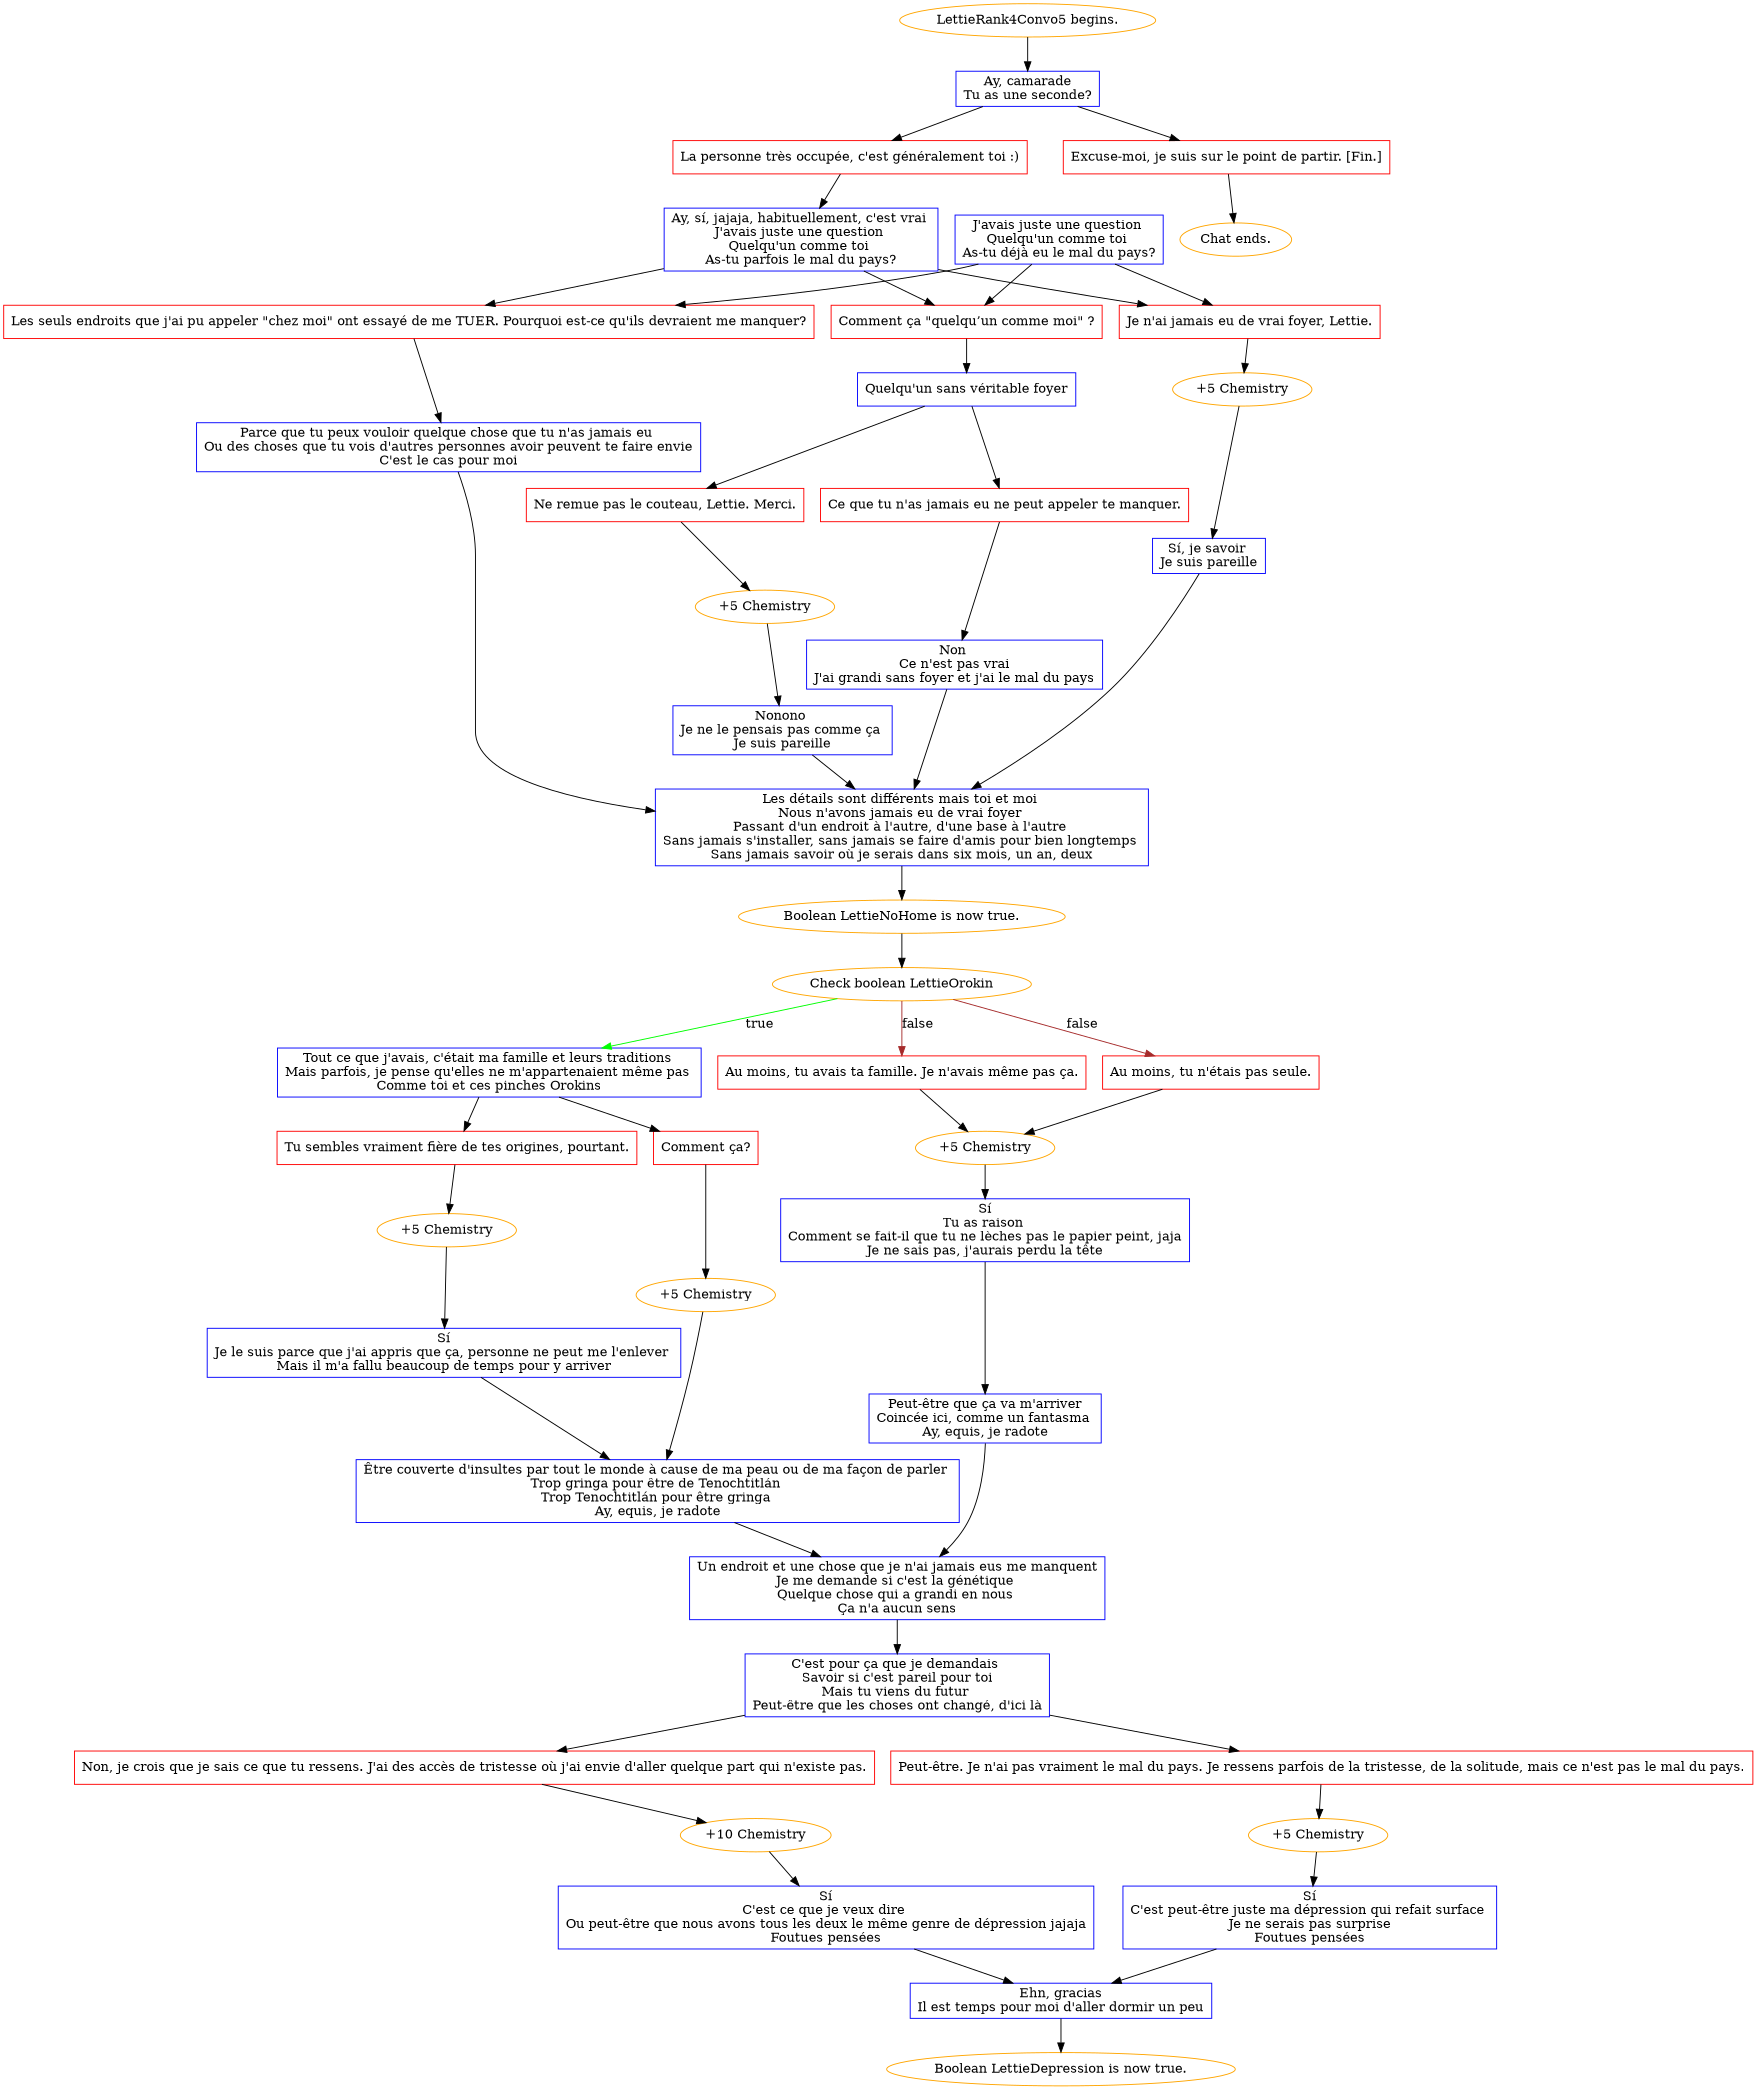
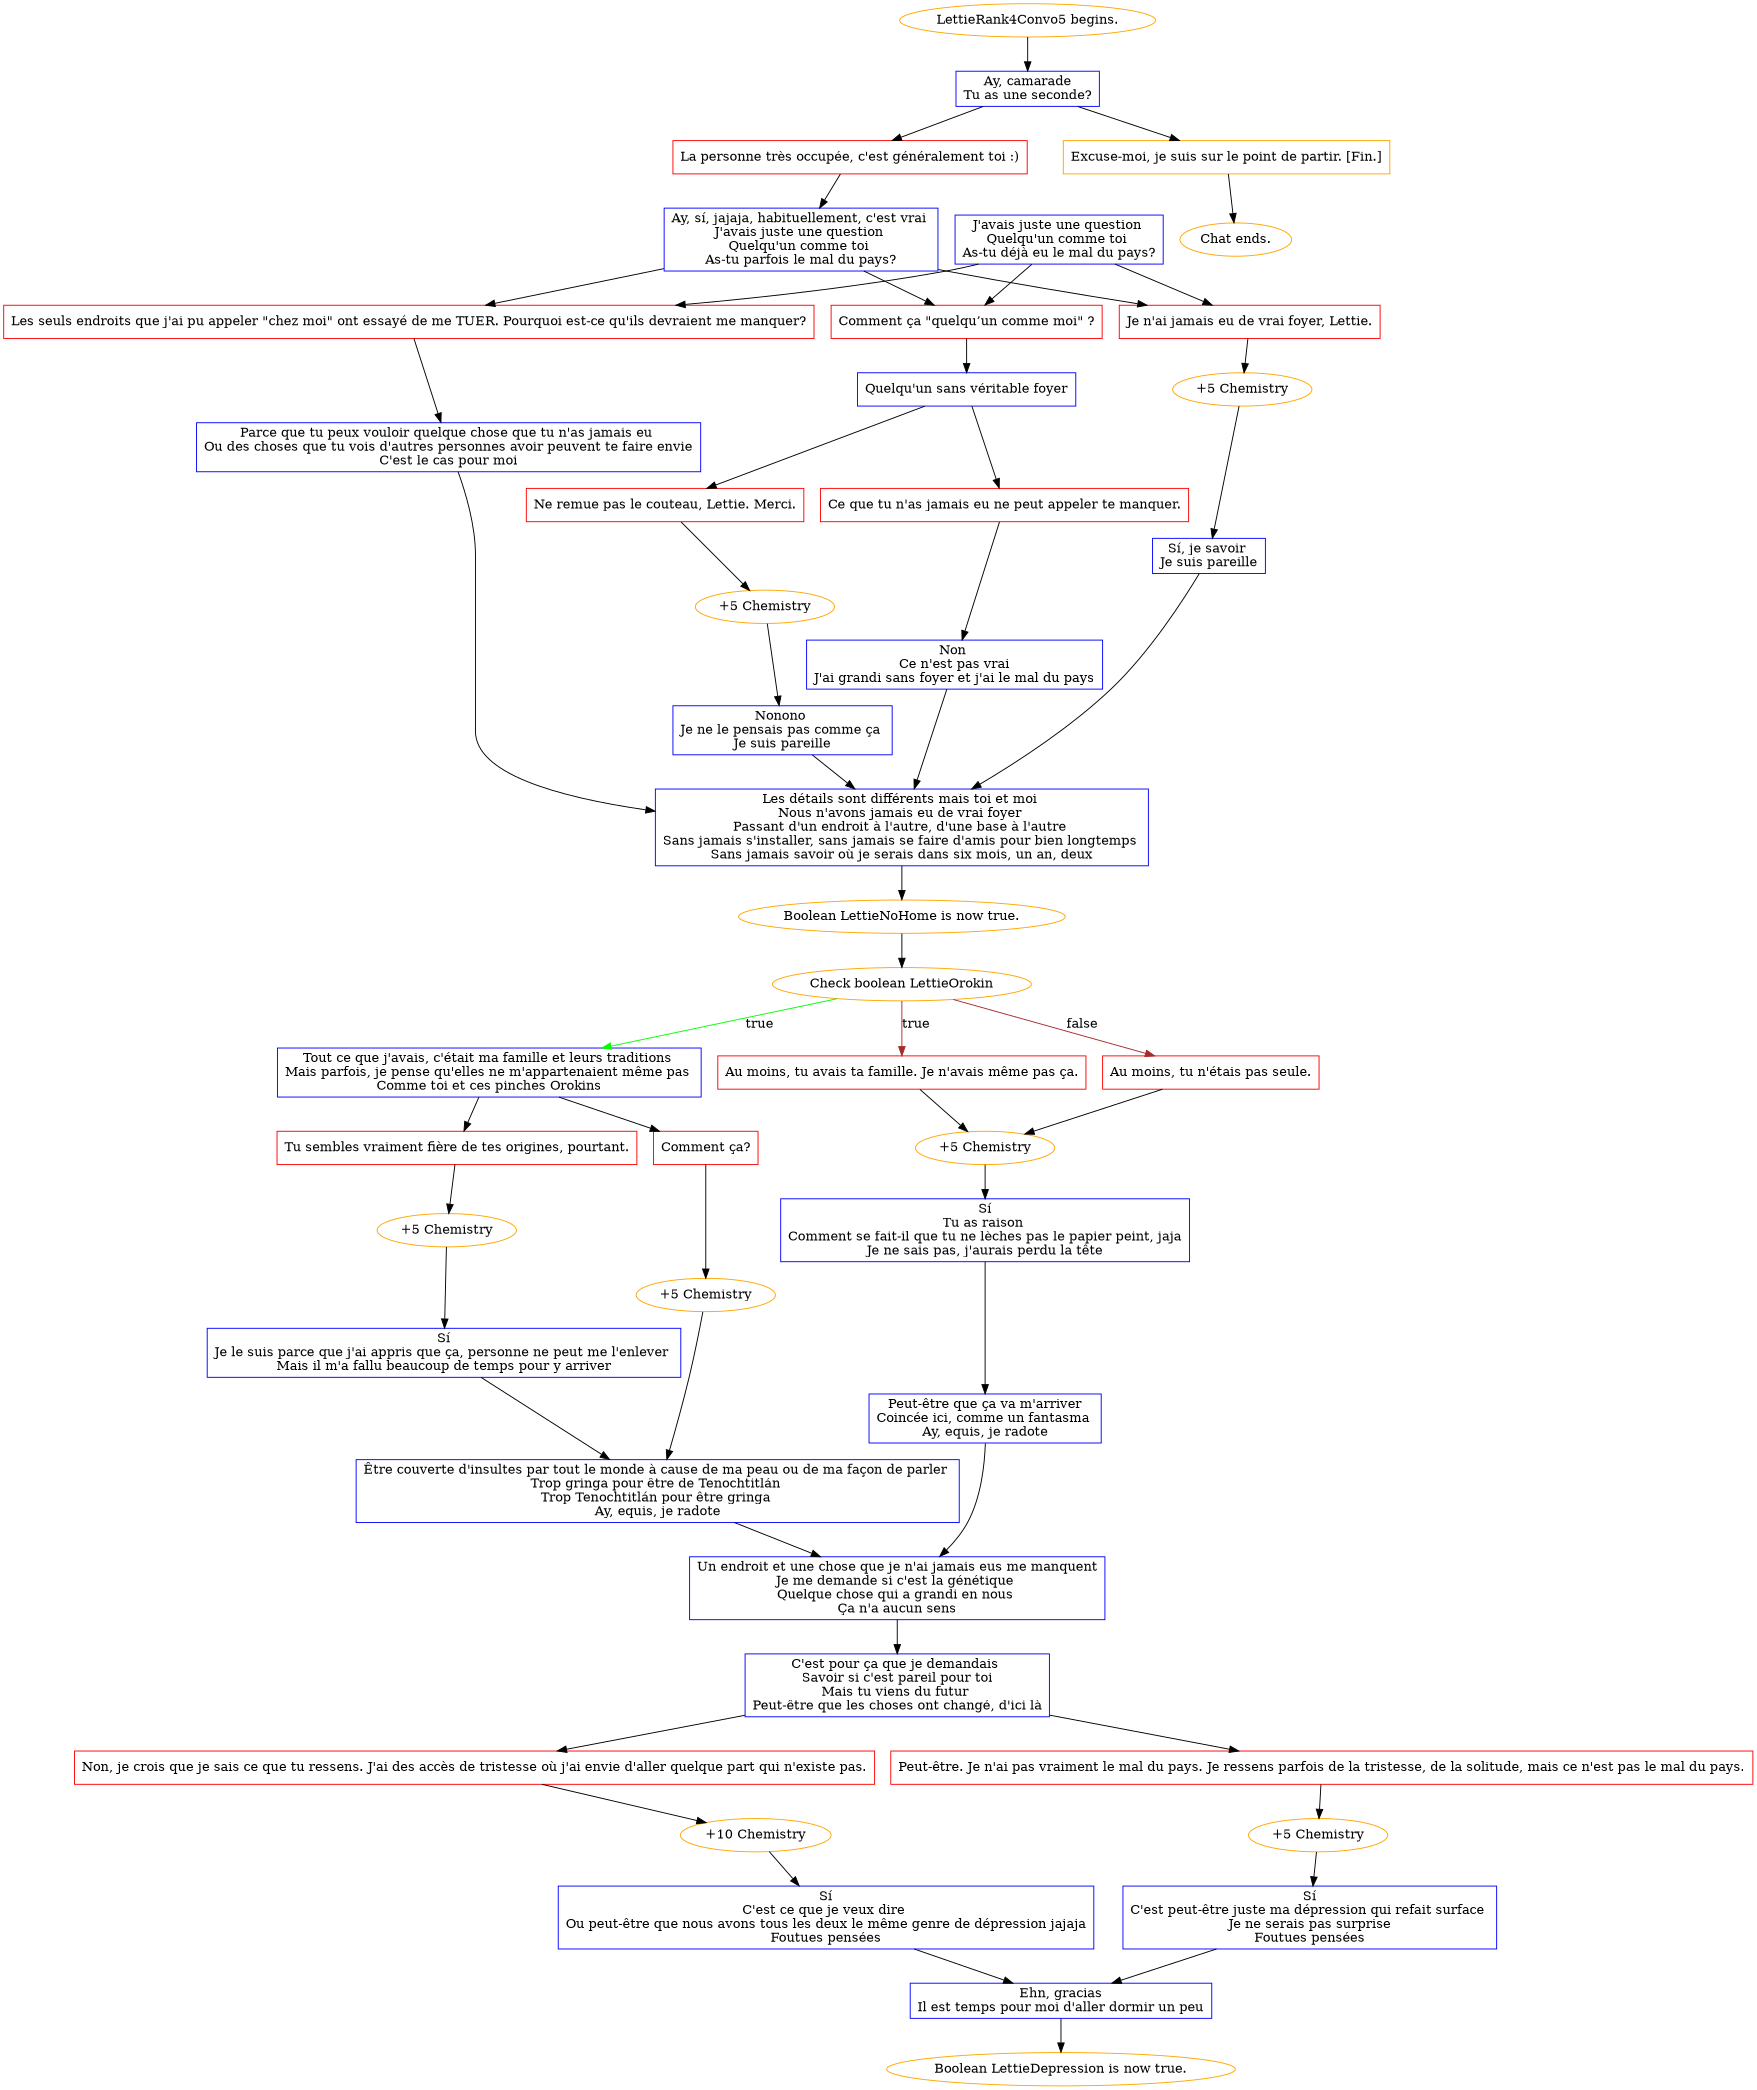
(1227, 157) -> (1227, 157)
(918, 1024) -> (916, 1024)
